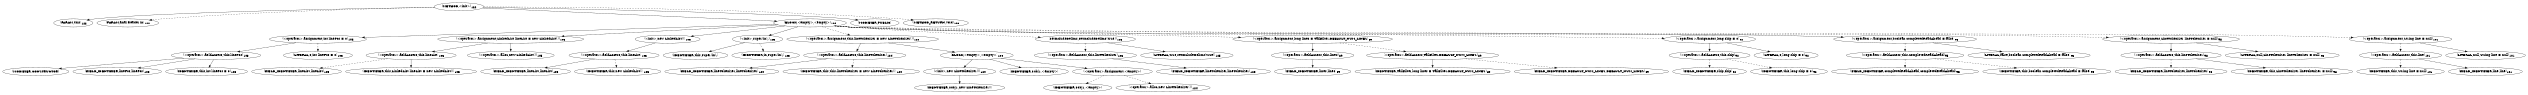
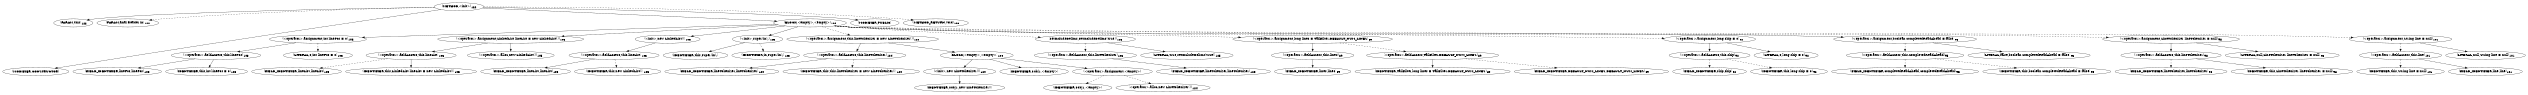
(123, 63) -> (249, 38)
